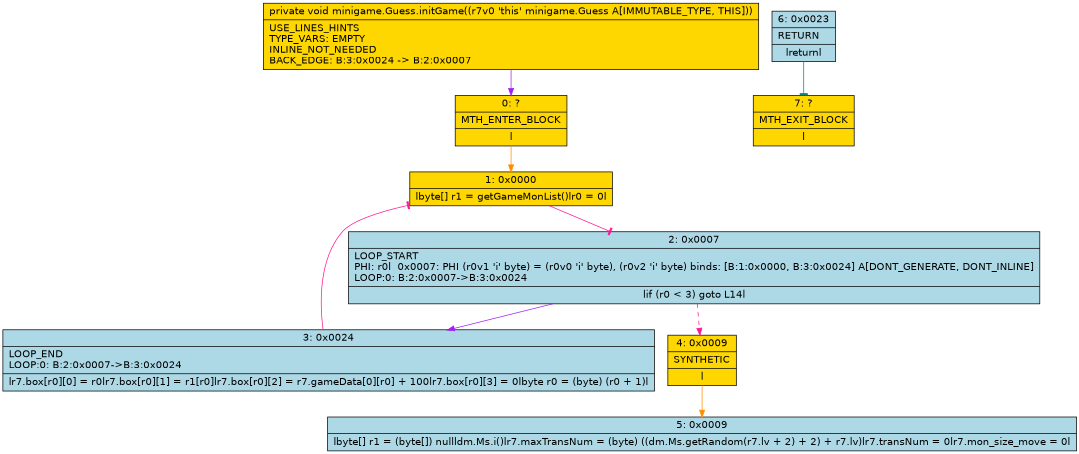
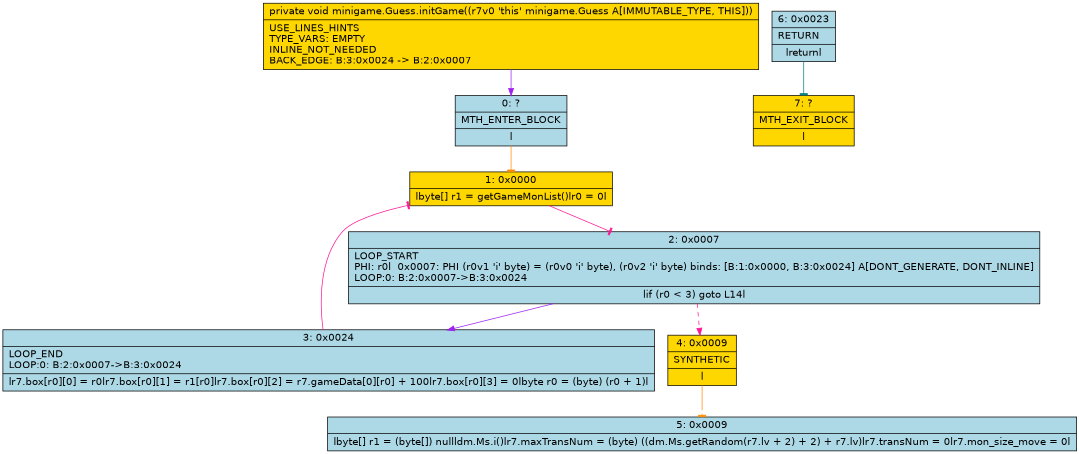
(511, 121) -> (511, 121)
(511, 157) -> (511, 157)
(702, 398) -> (702, 398)
